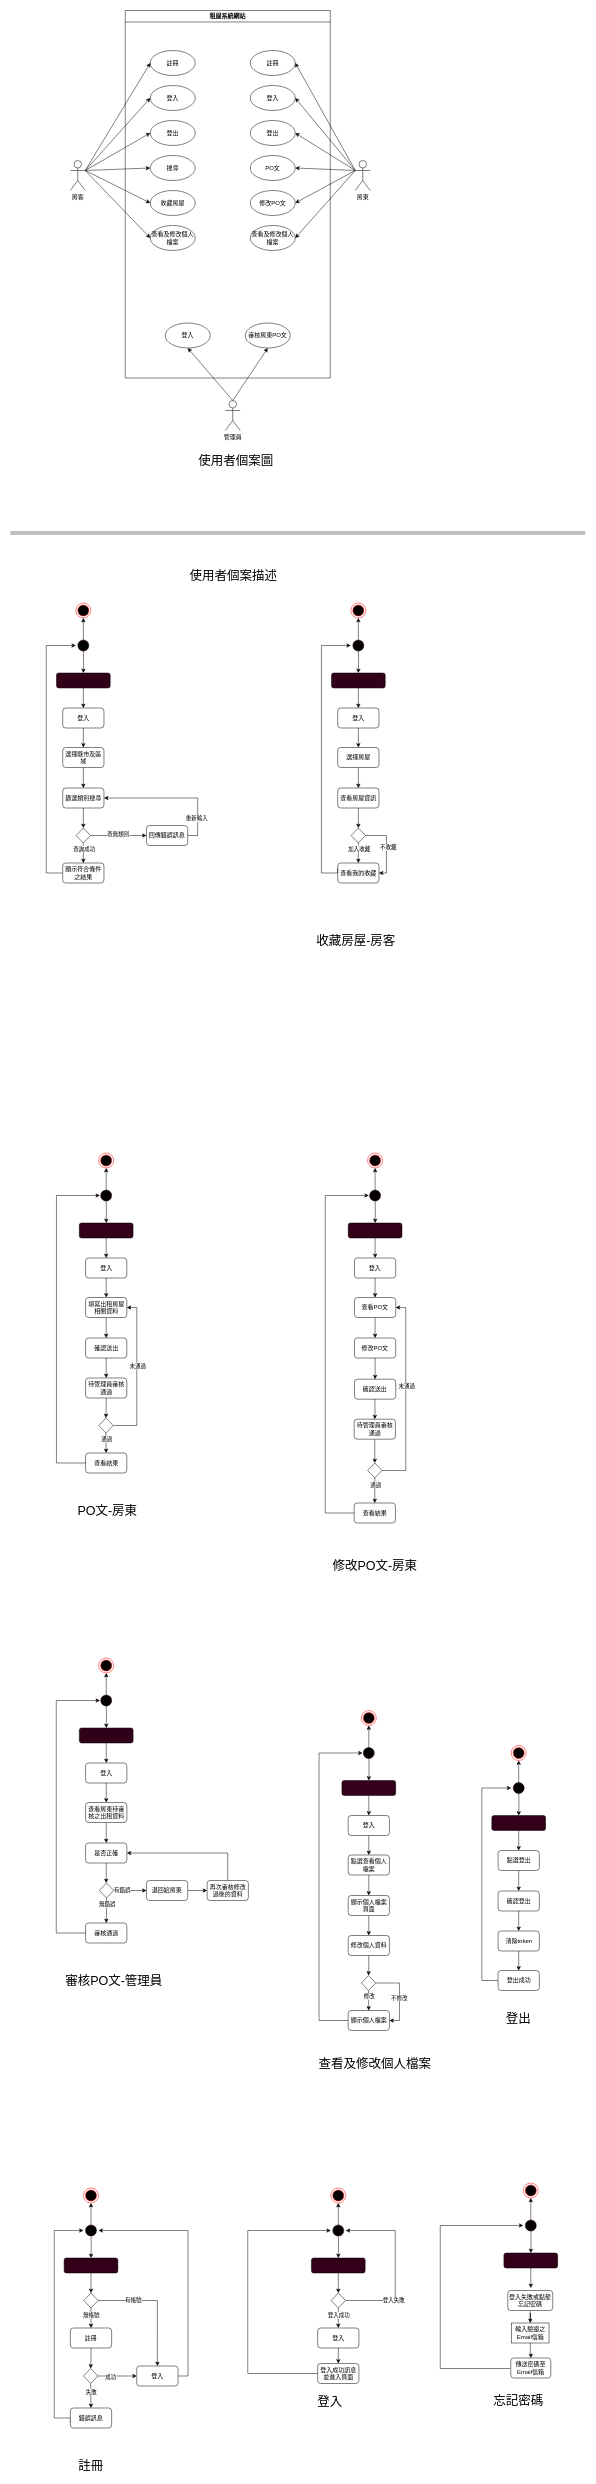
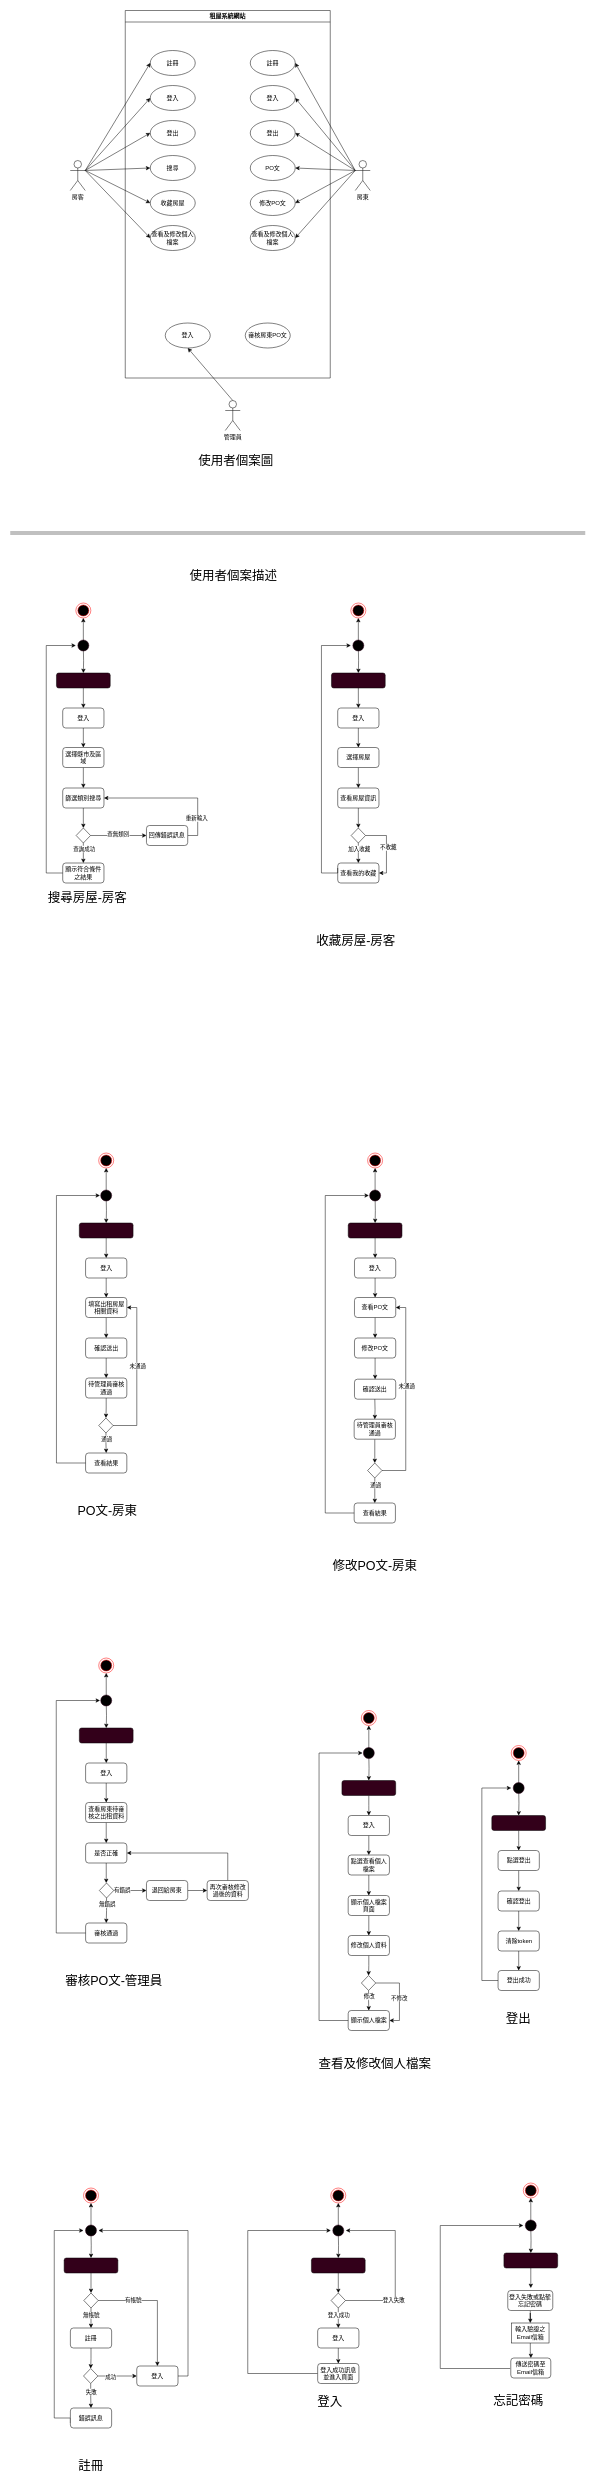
(265, 352) -> none
none -> (87, 897)
